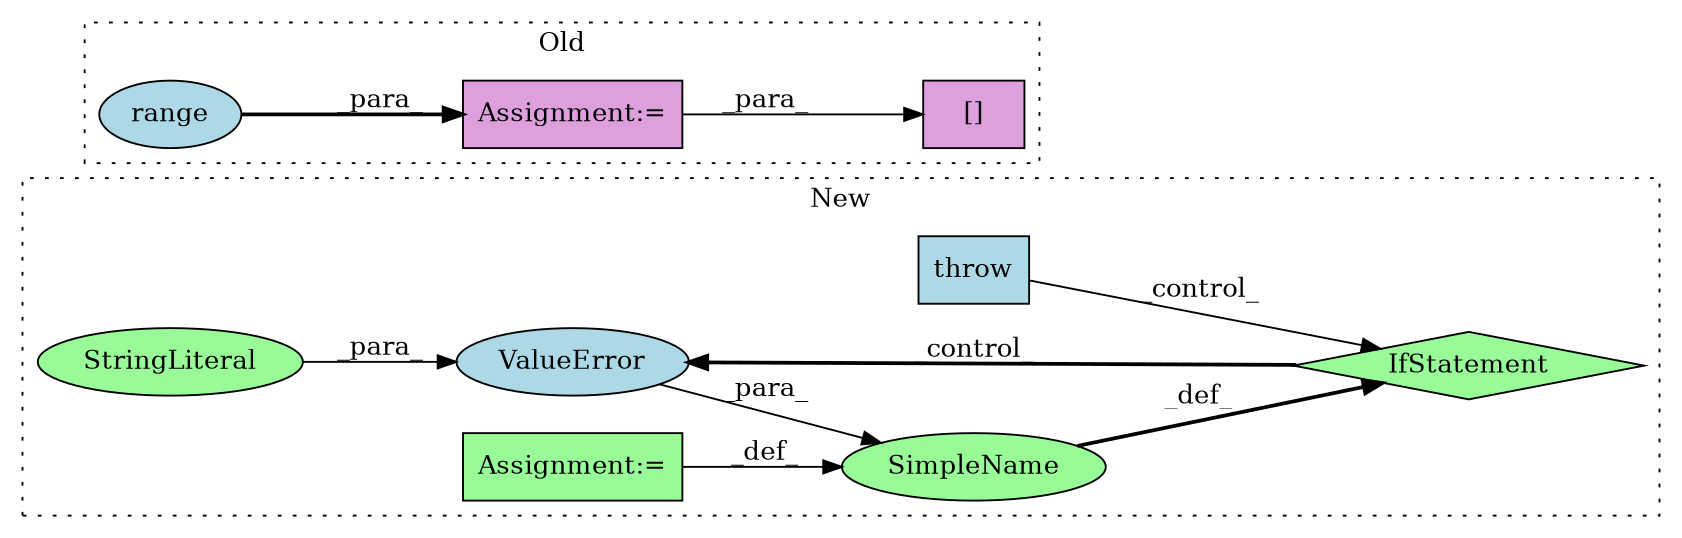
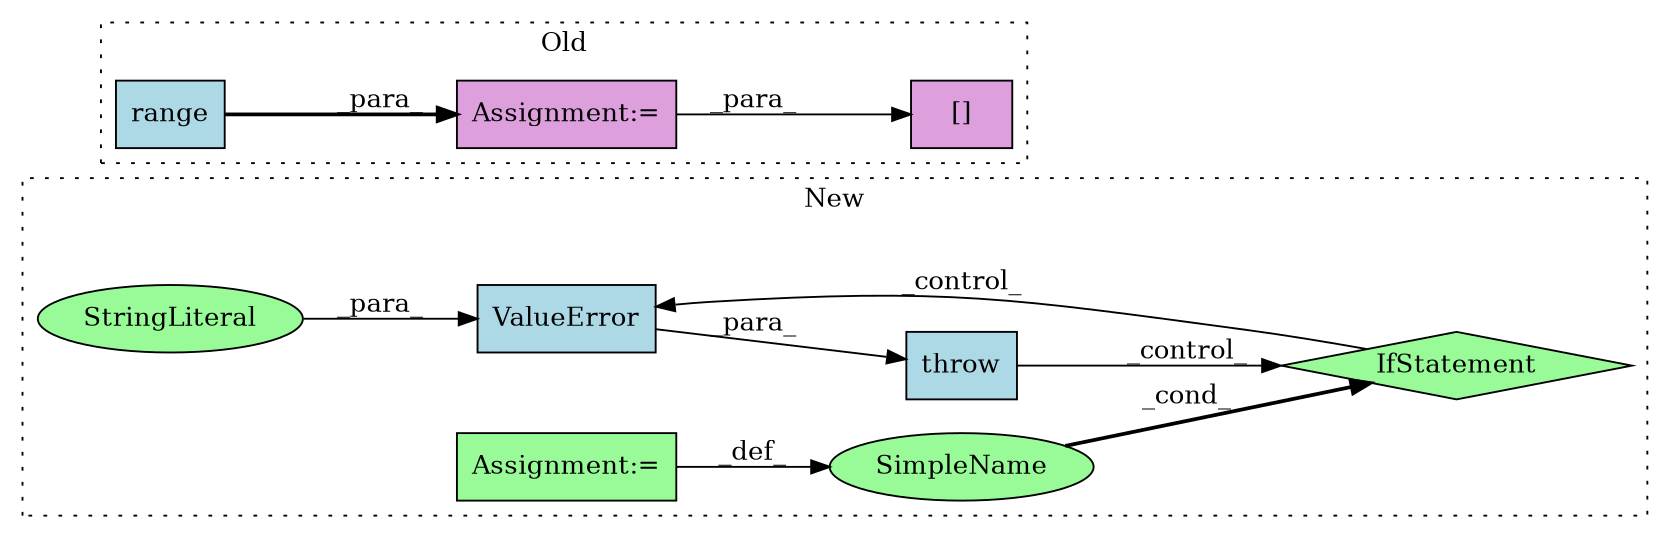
(170, 114) -> (170, 114)
(573, 362) -> (567, 319)
(1002, 364) -> (1022, 302)
(1199, 397) -> (1187, 397)
(761, 411) -> (771, 343)
